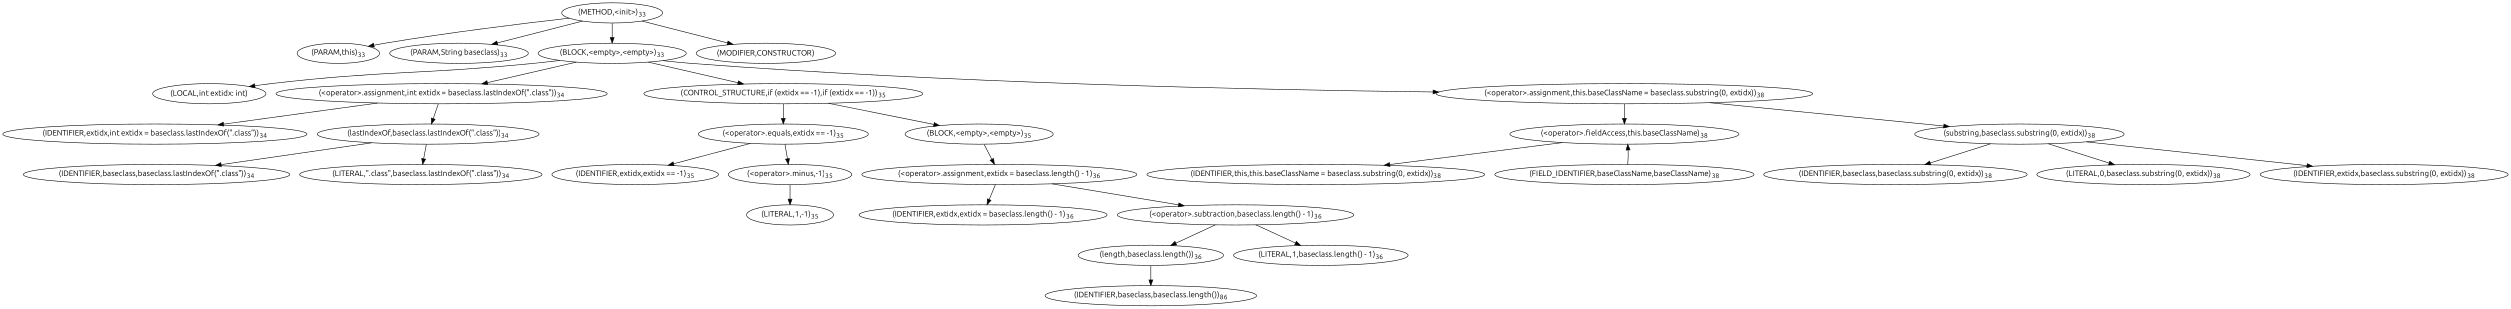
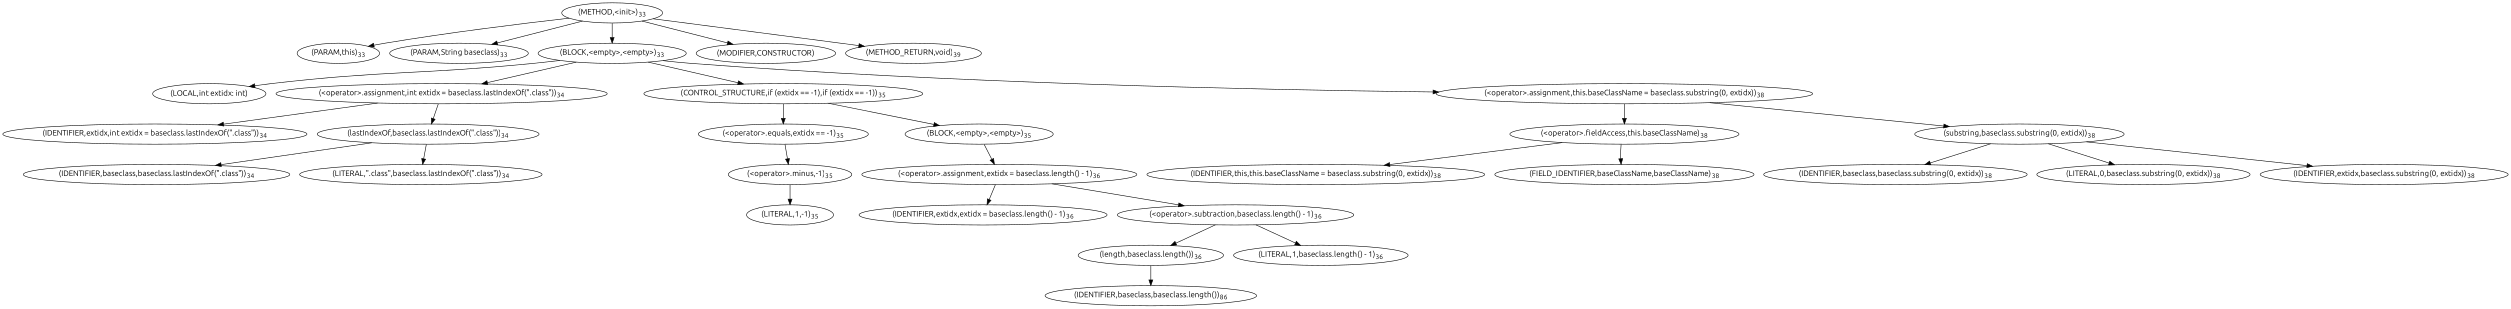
none -> (913, 53)
(1628, 157) -> (1621, 152)
(635, 175) -> none
